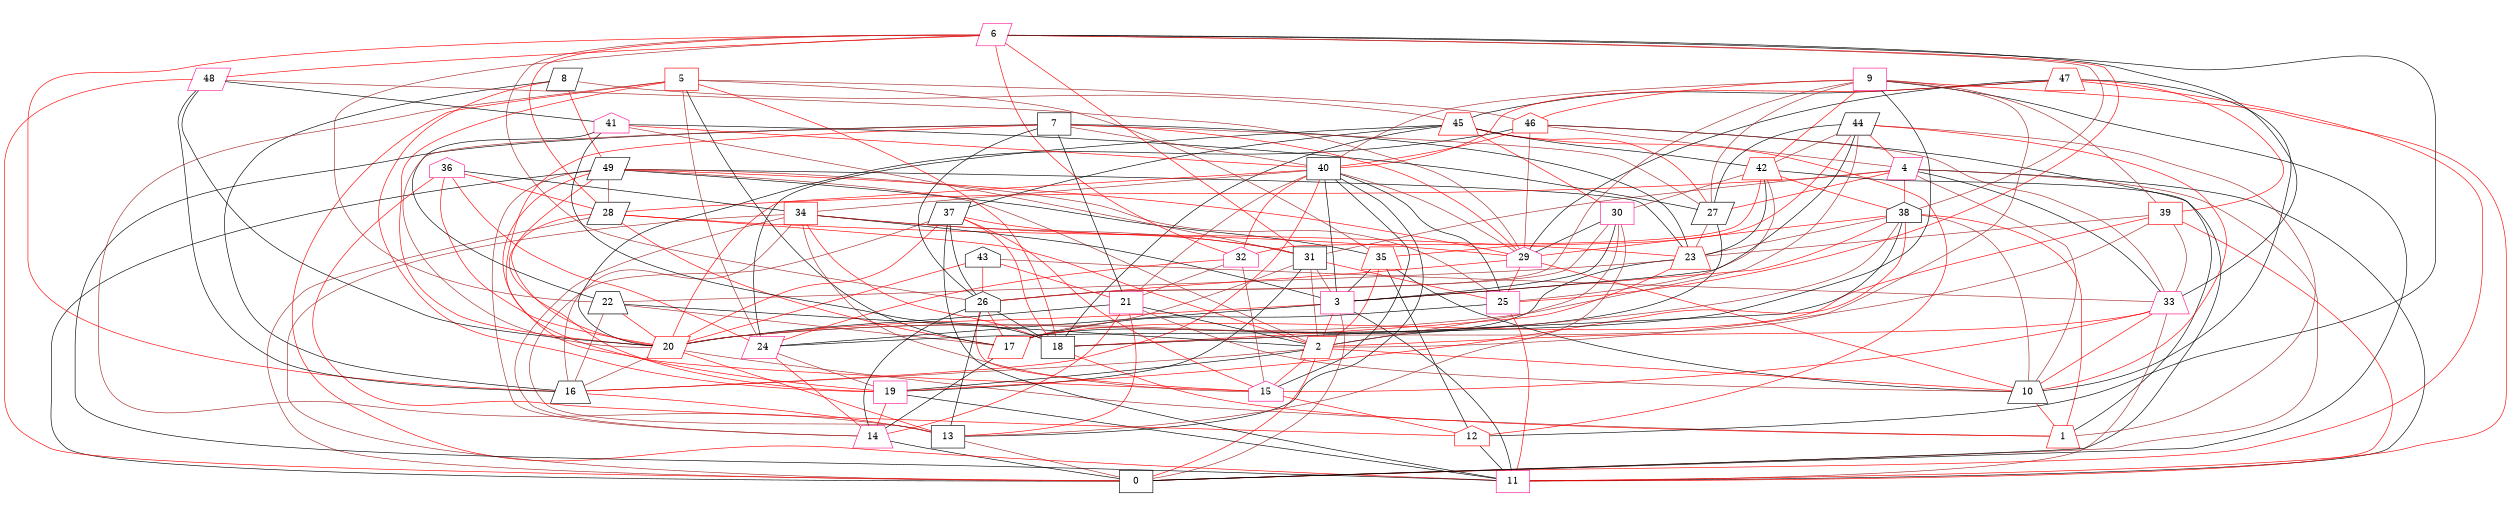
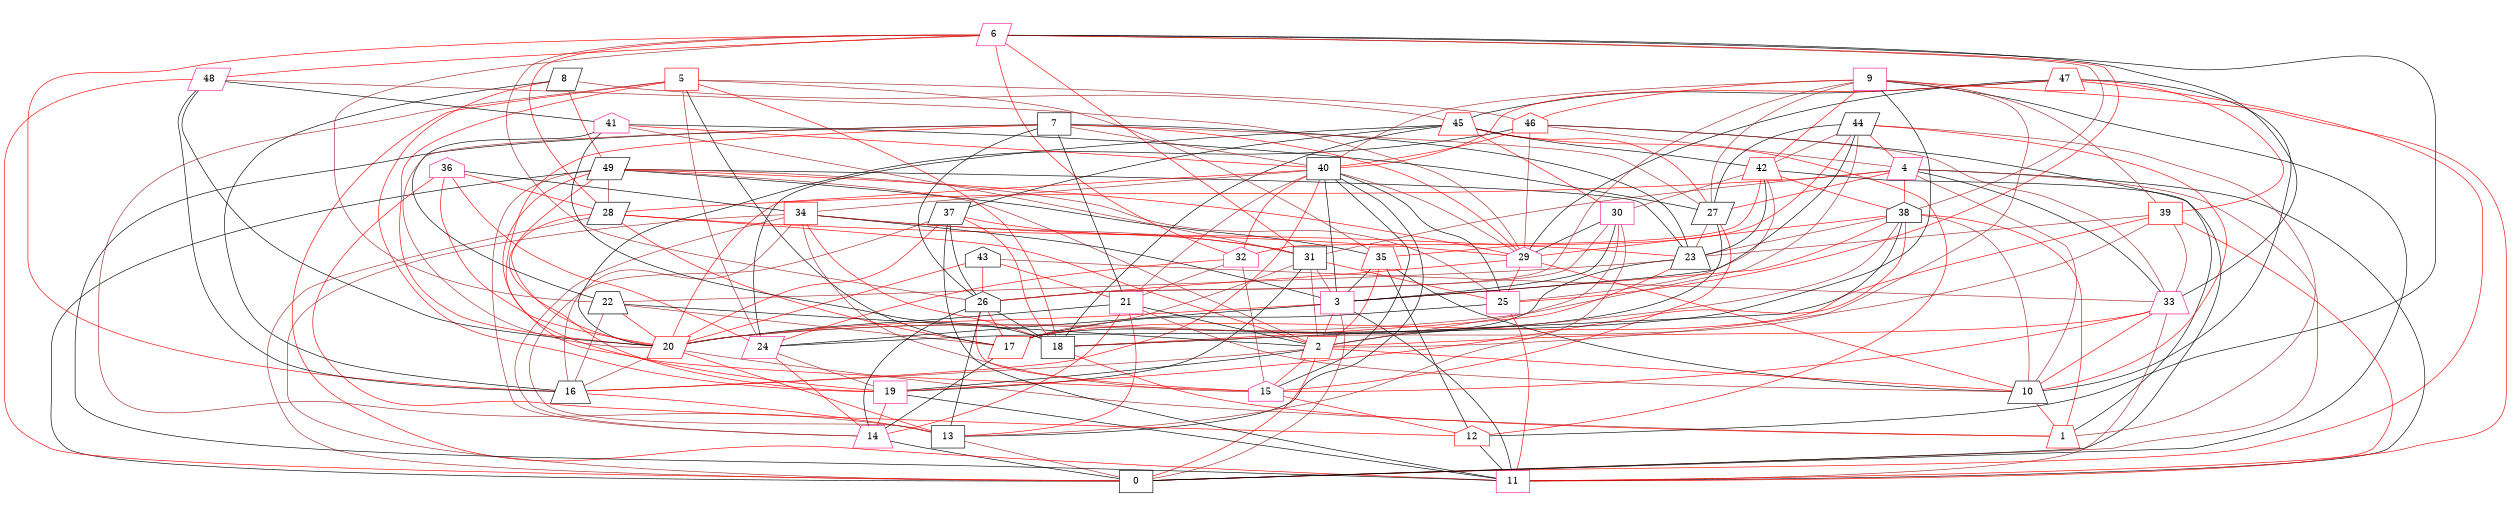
(1691, 258) -> (1691, 258)
(1082, 298) -> (1538, 351)
